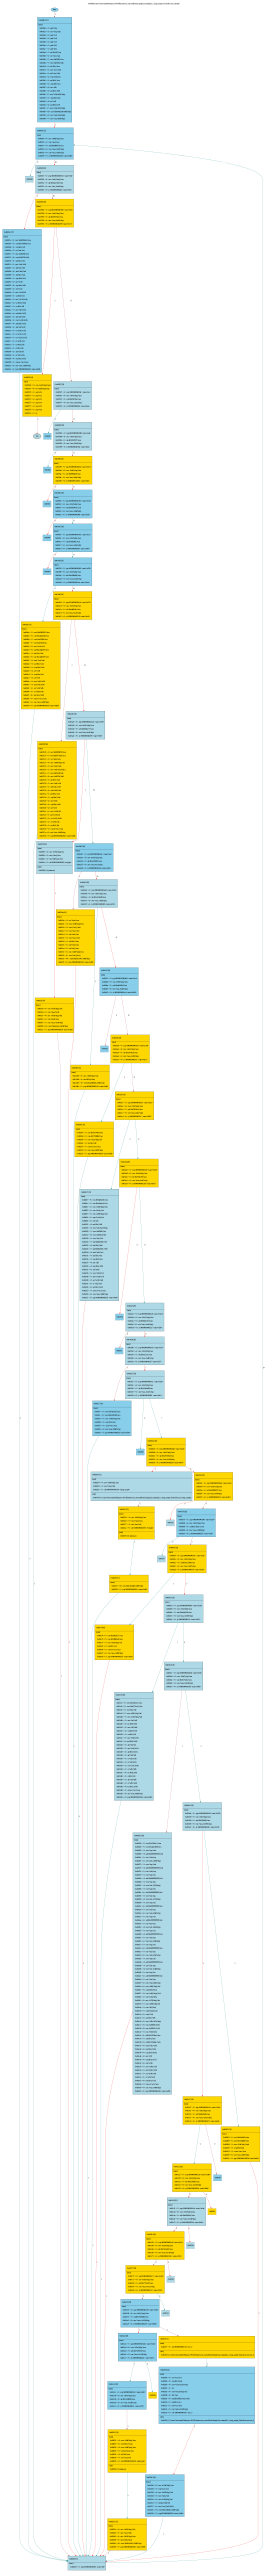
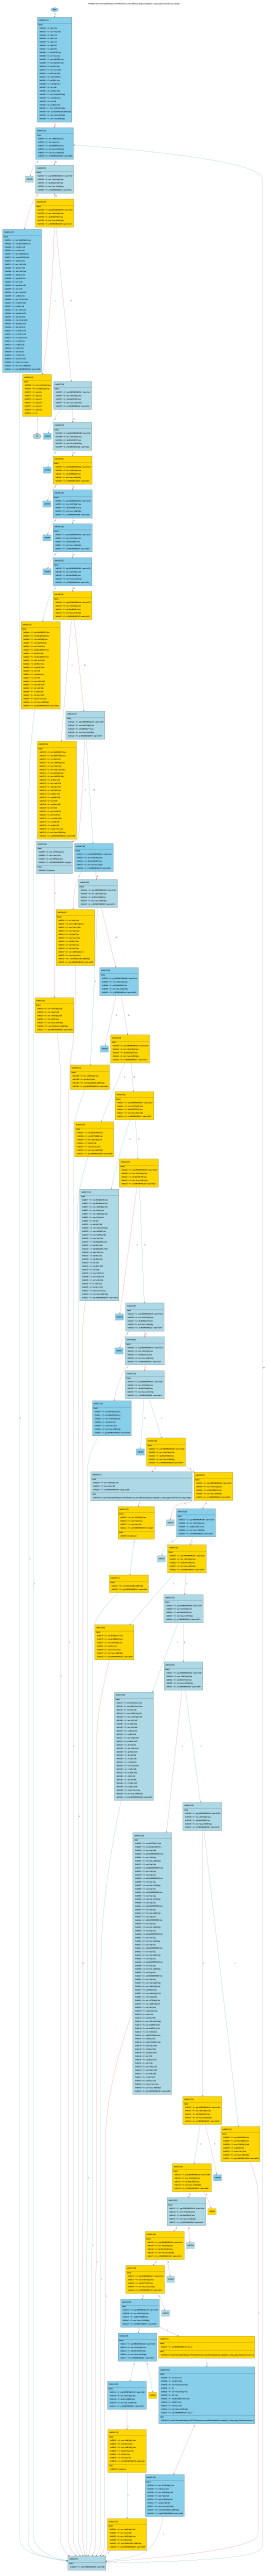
(52, 196) -> (55, 197)
